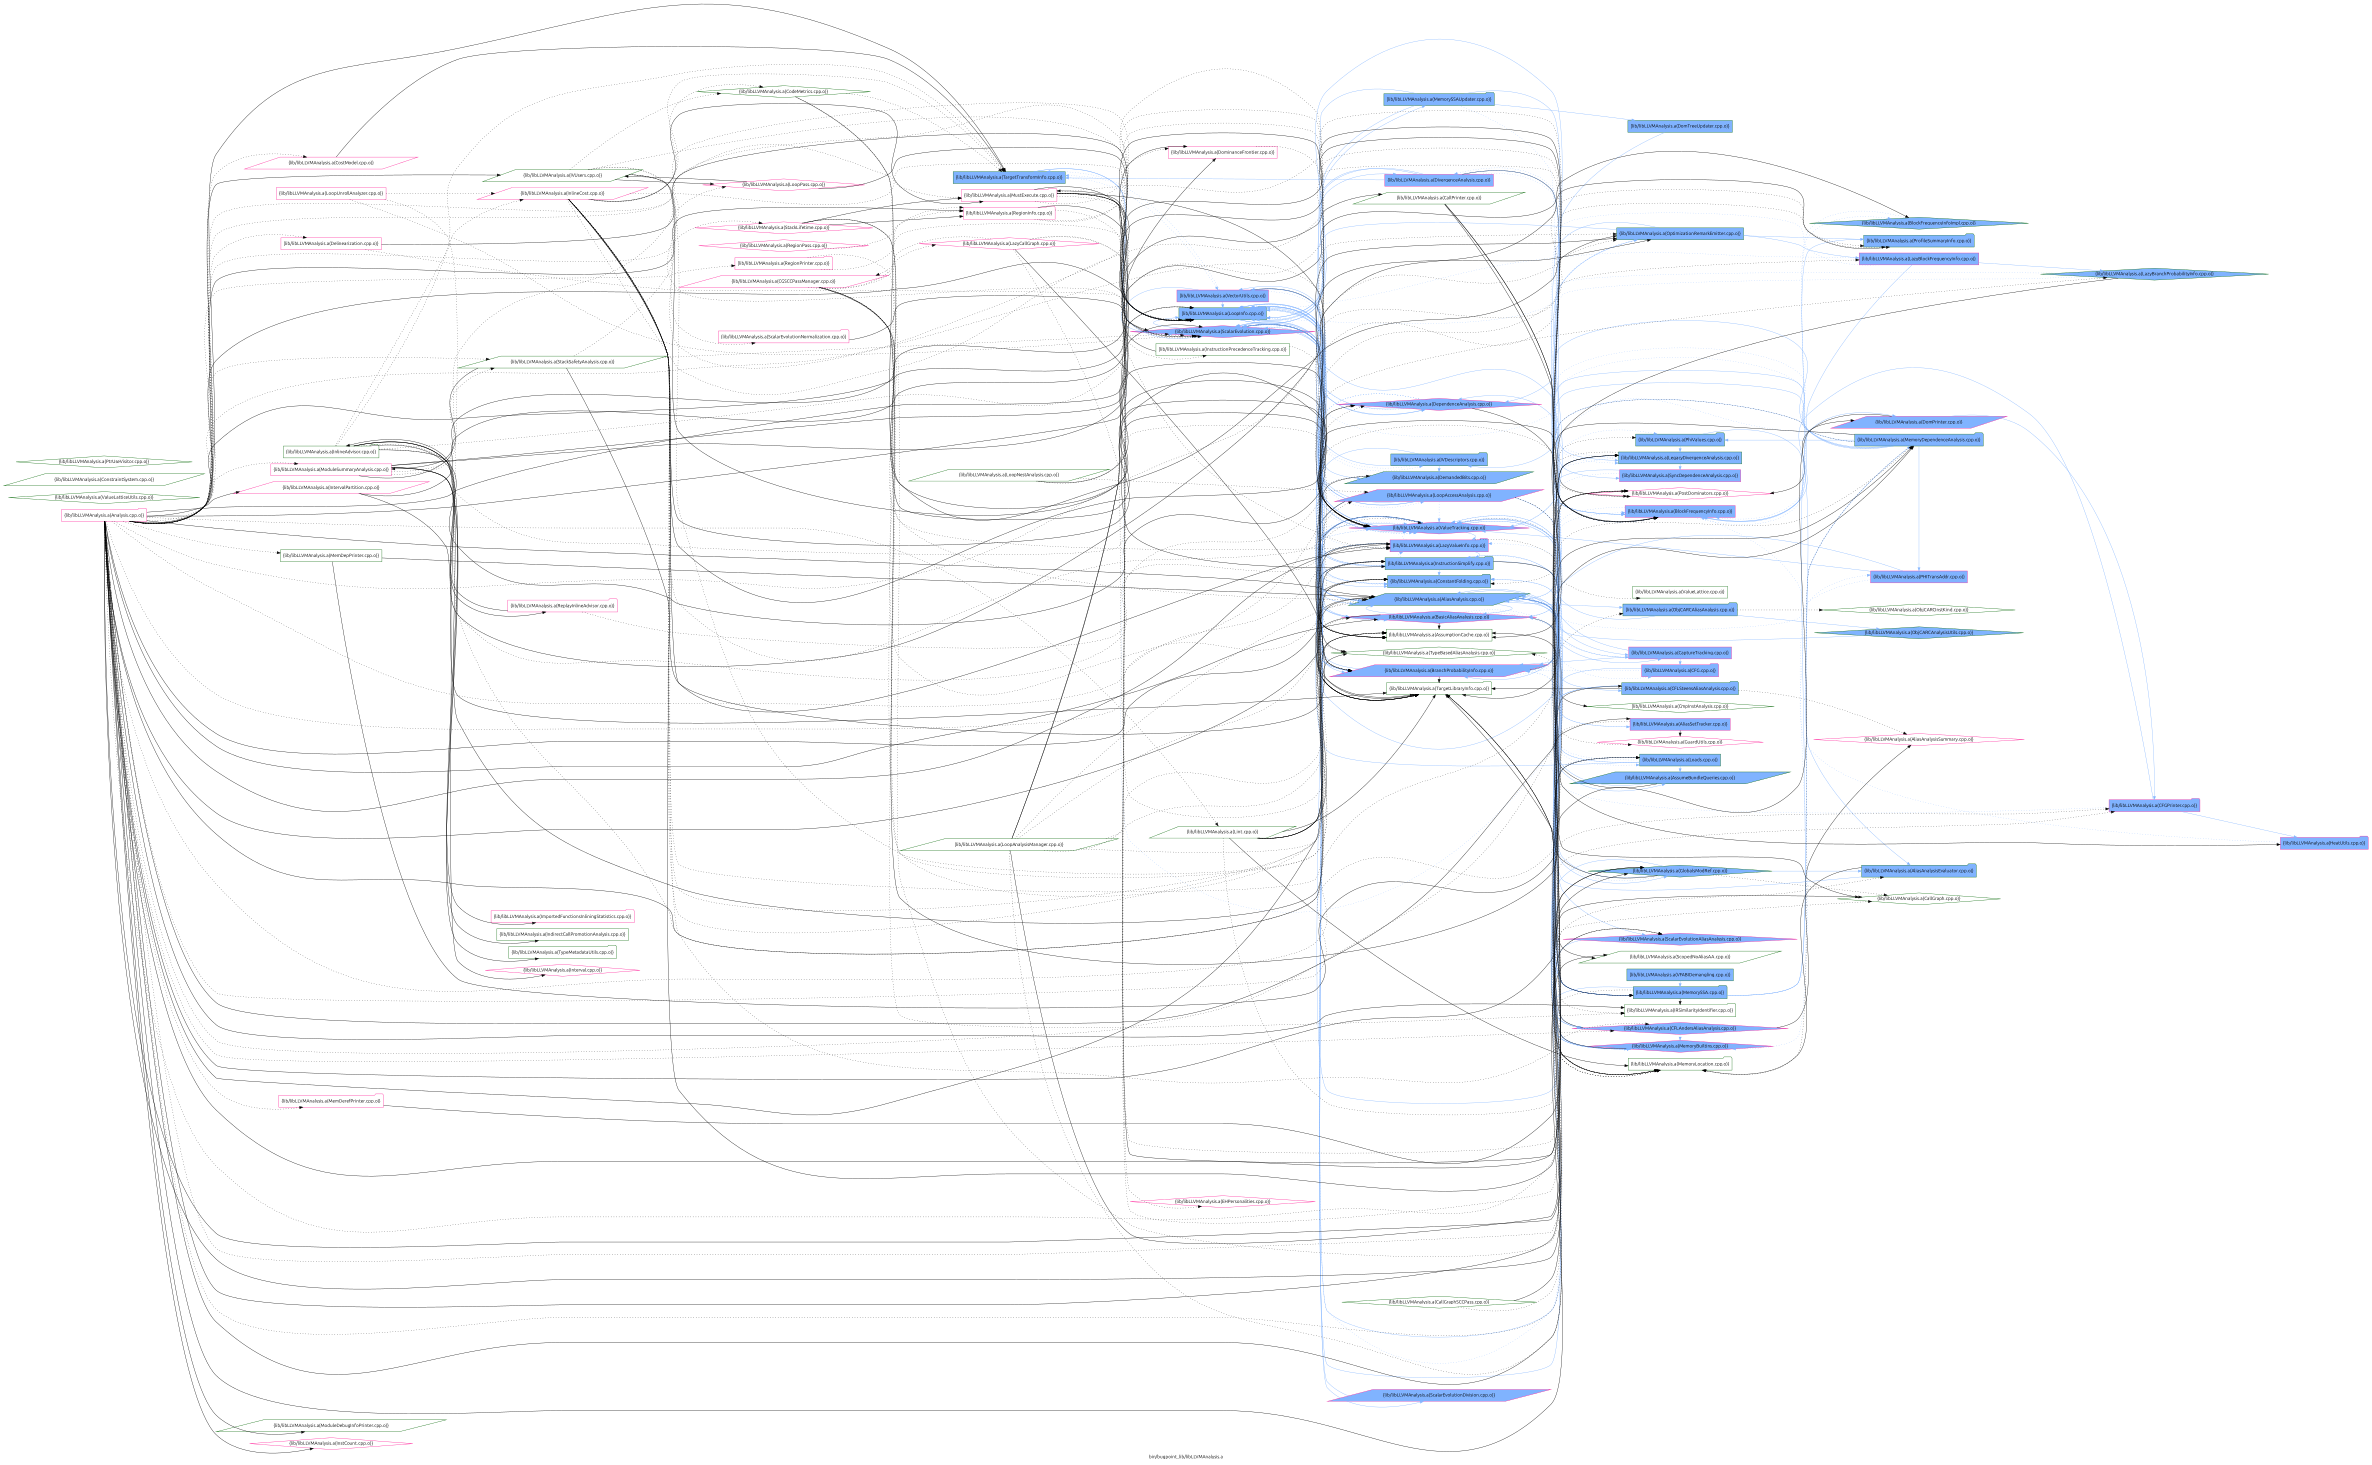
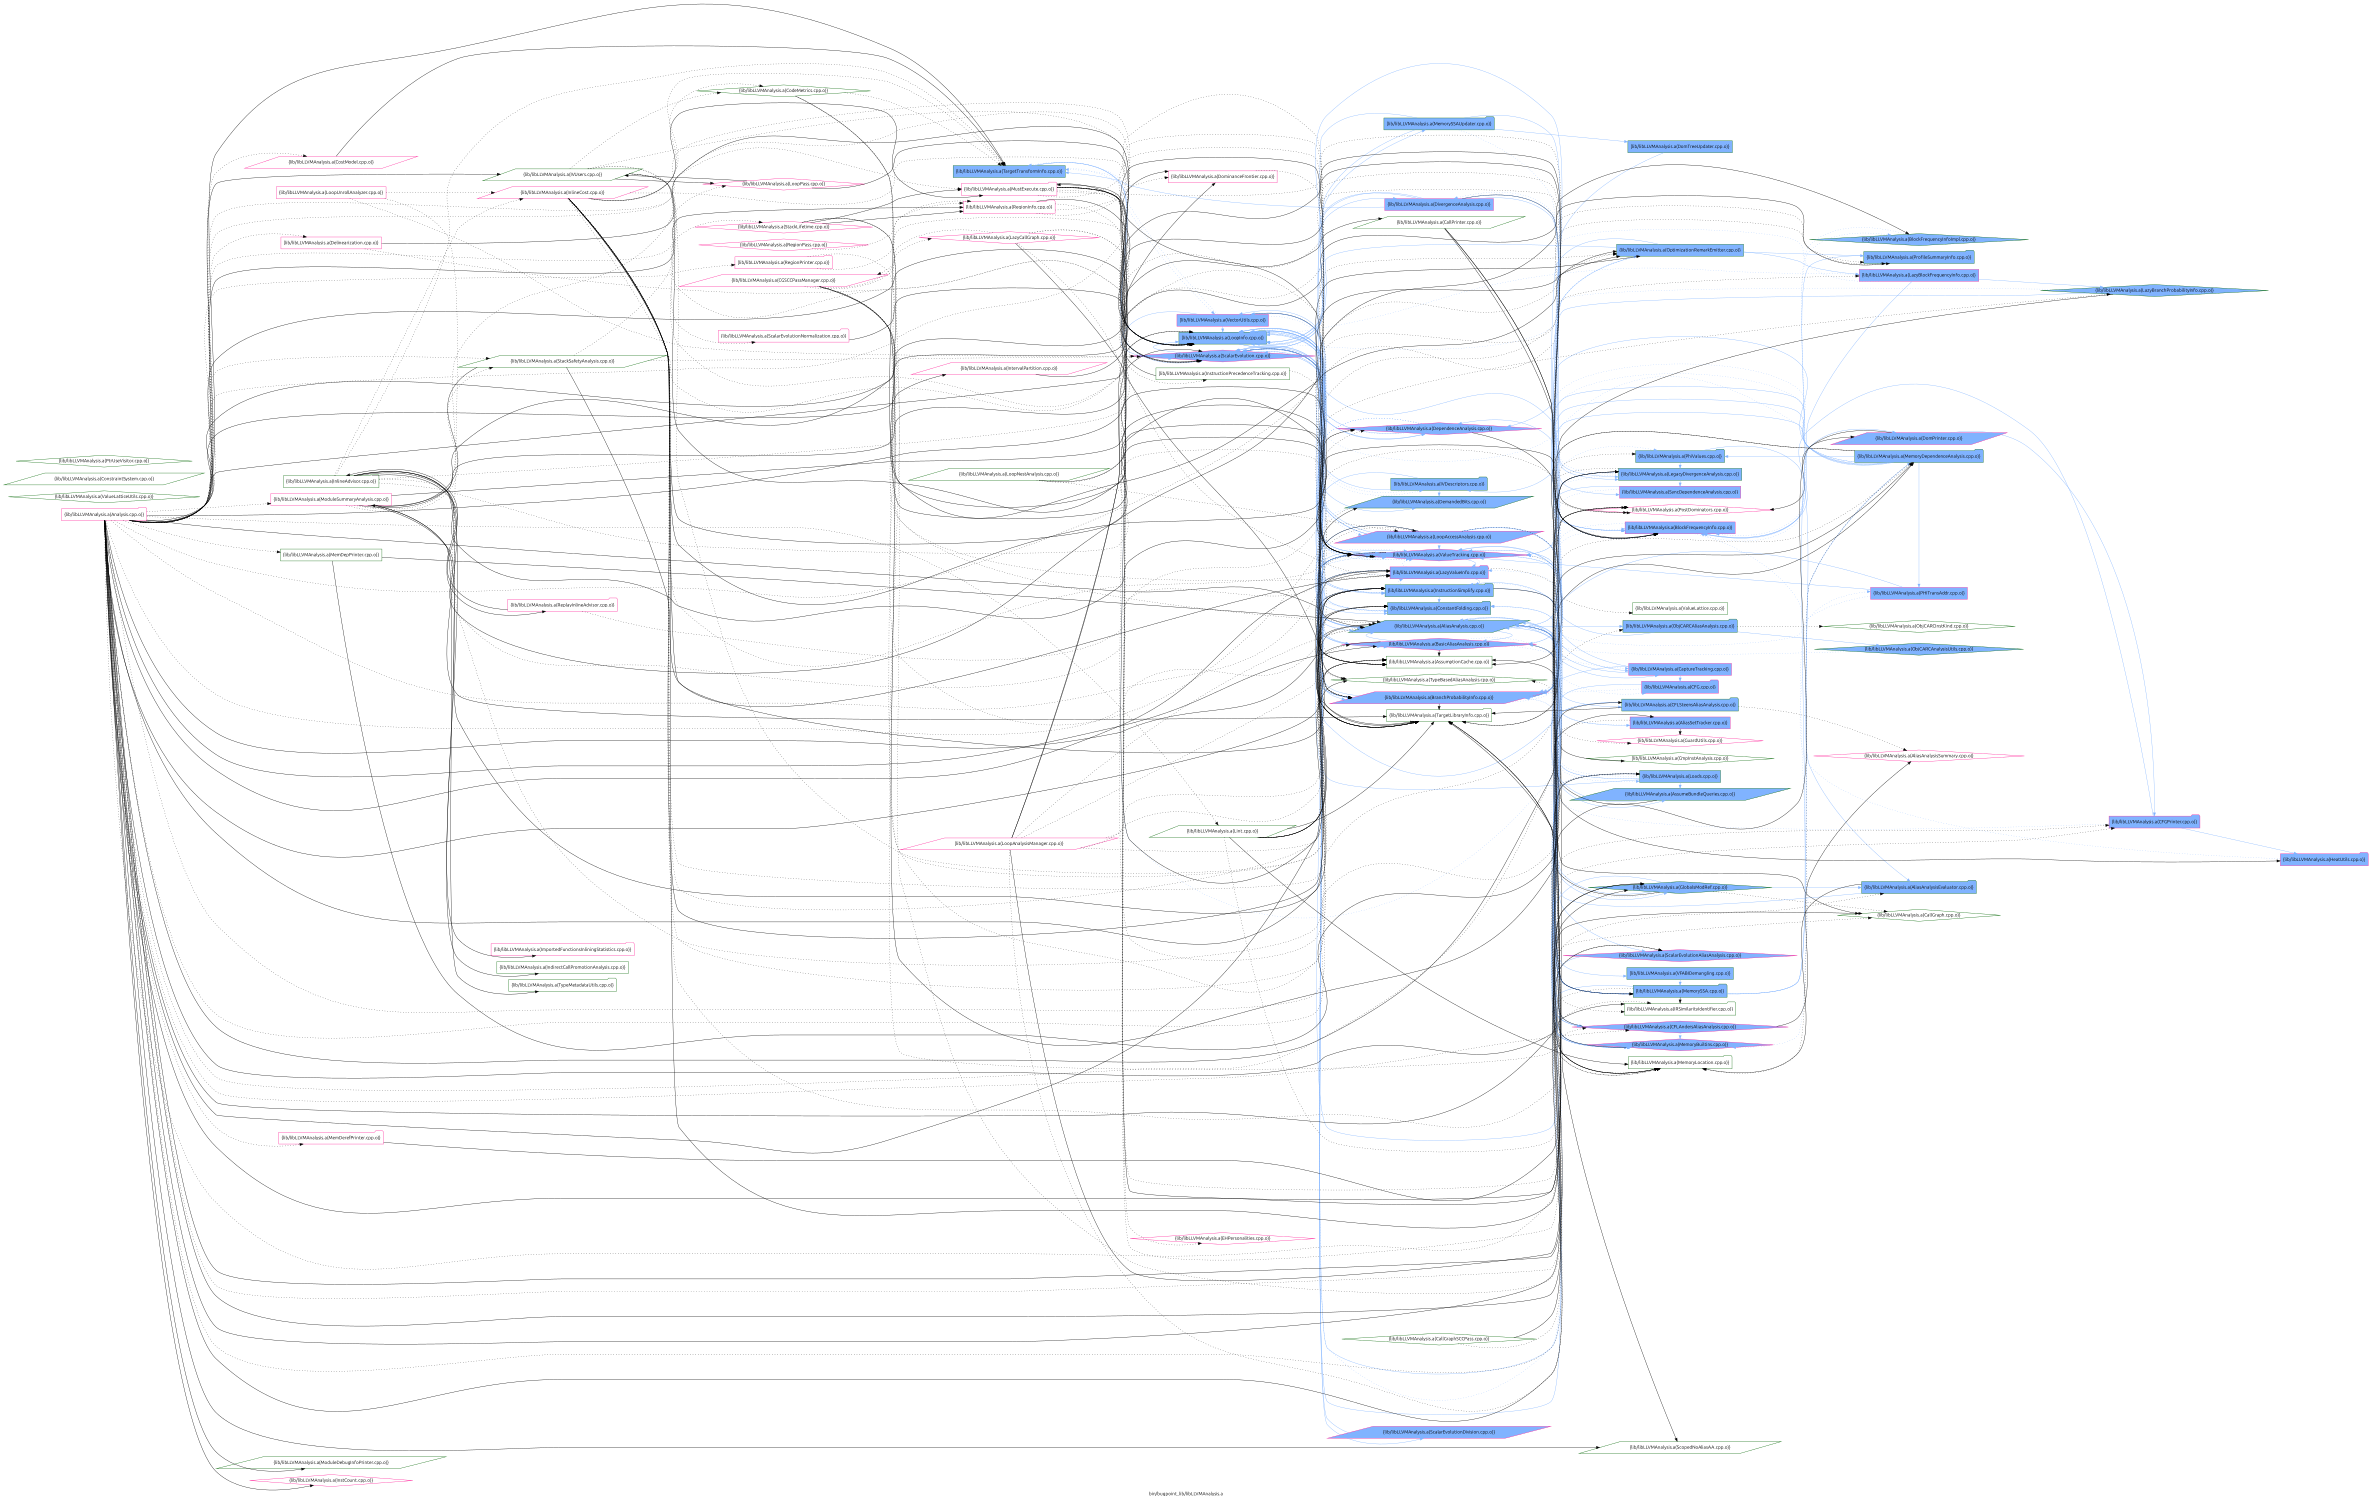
(1628, 285) -> (1623, 302)
(1557, 310) -> (1557, 331)
(1604, 404) -> (1556, 474)
(1685, 641) -> (1683, 655)
none -> (1558, 740)
(1009, 845) -> (1009, 844)
none -> (799, 936)
(563, 970) -> none
